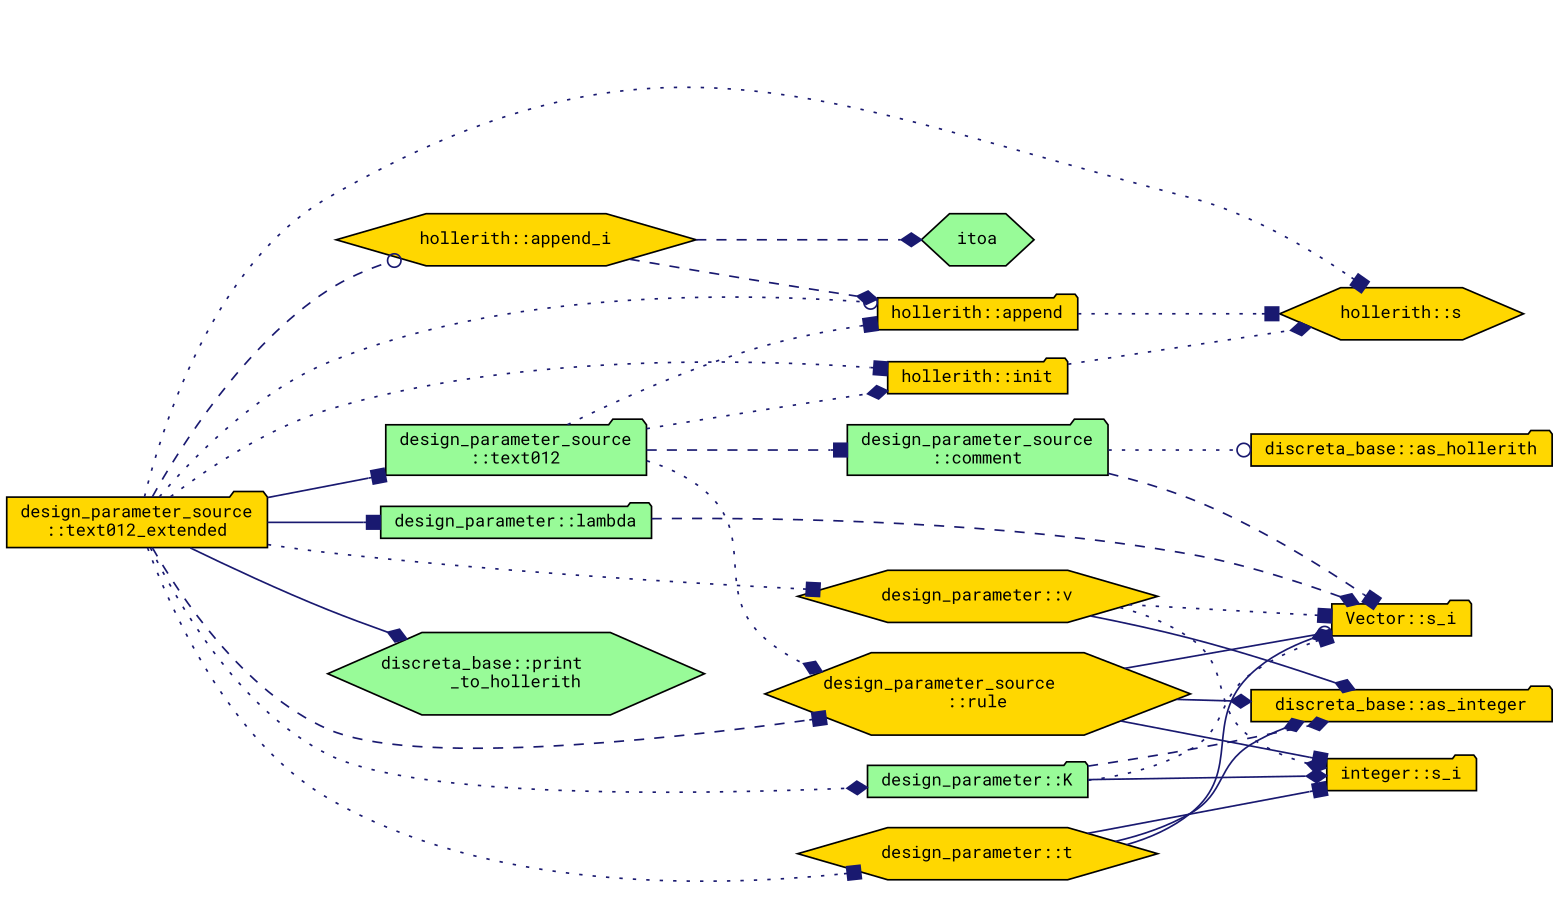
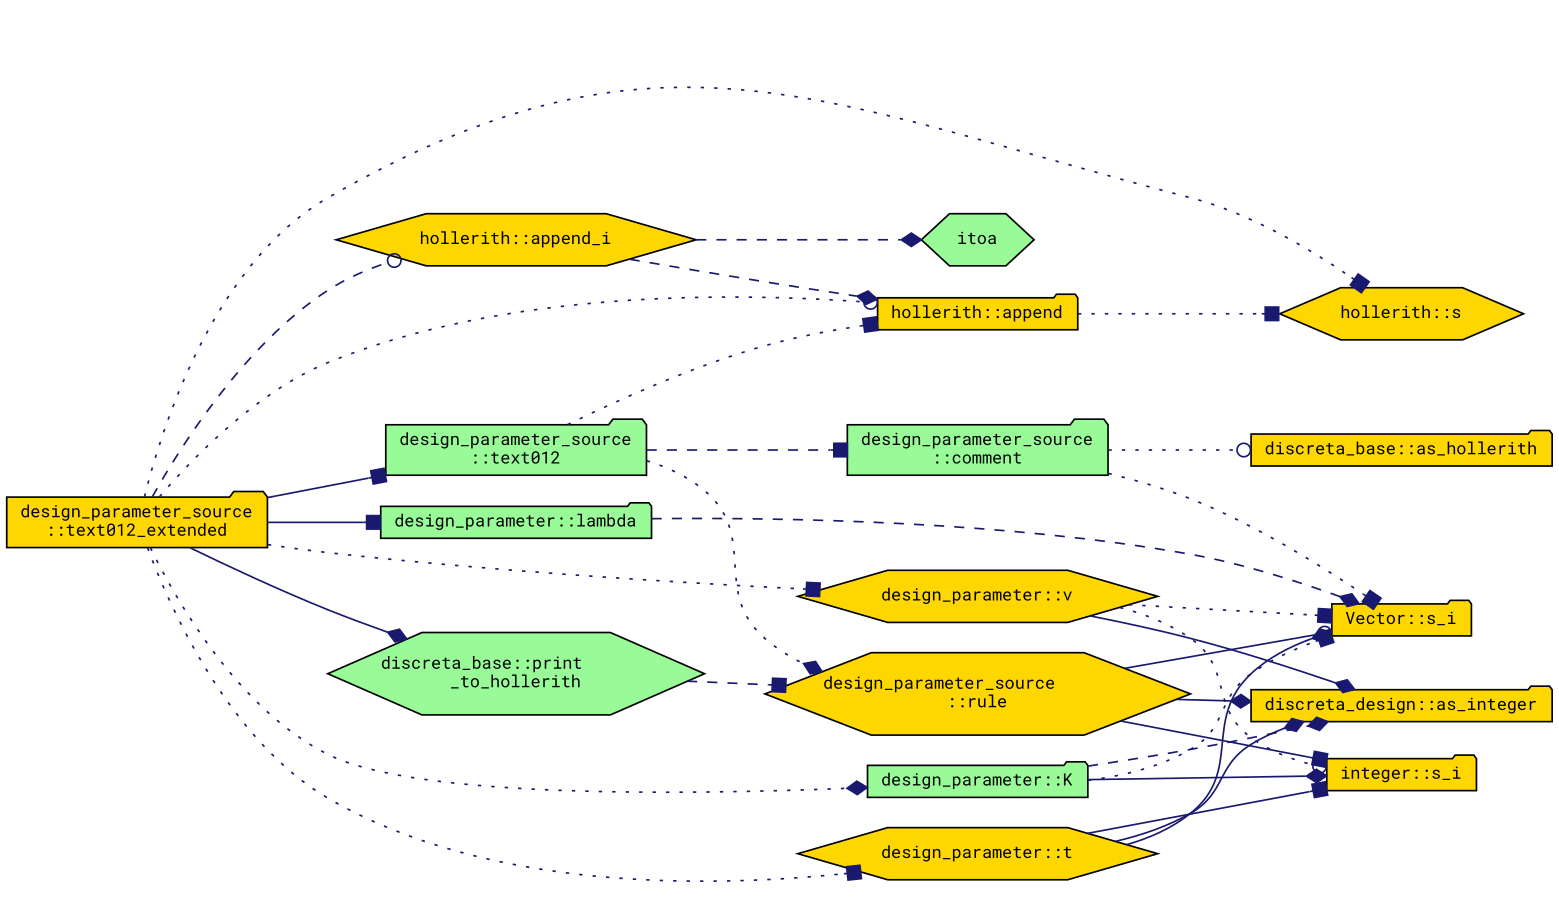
(978, 378) -> none
(1241, 522) -> (1241, 522)
(1220, 683) -> (1220, 683)
(1402, 706) -> (1402, 706)
(440, 747) -> (728, 683)
